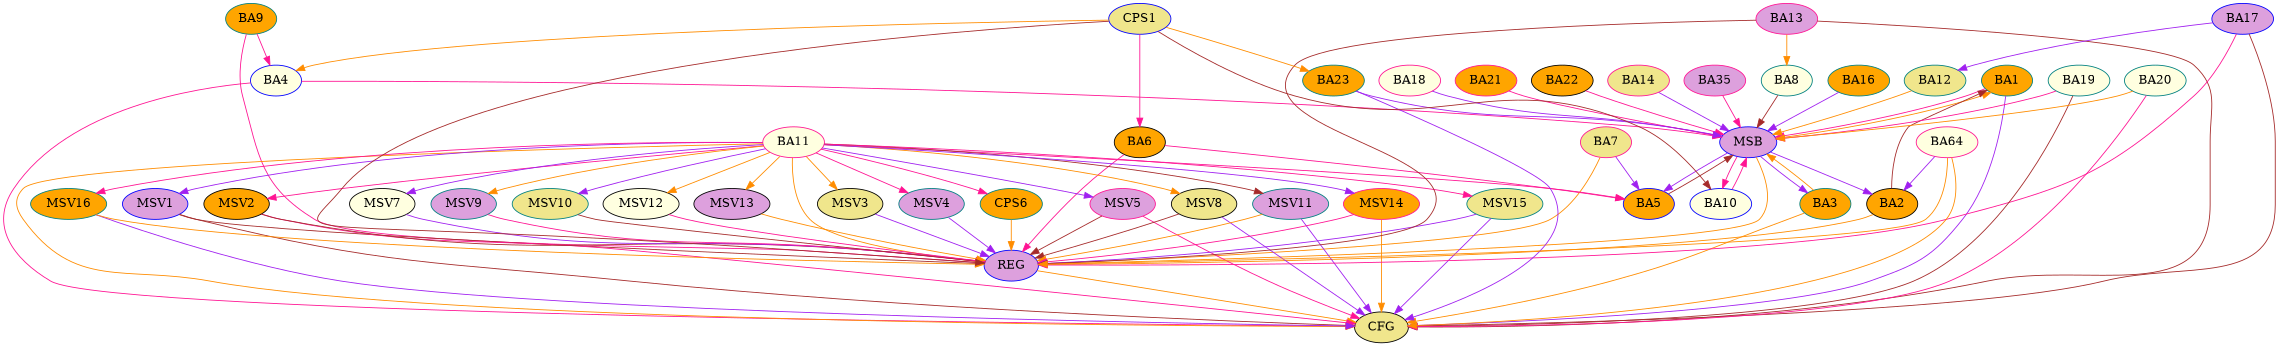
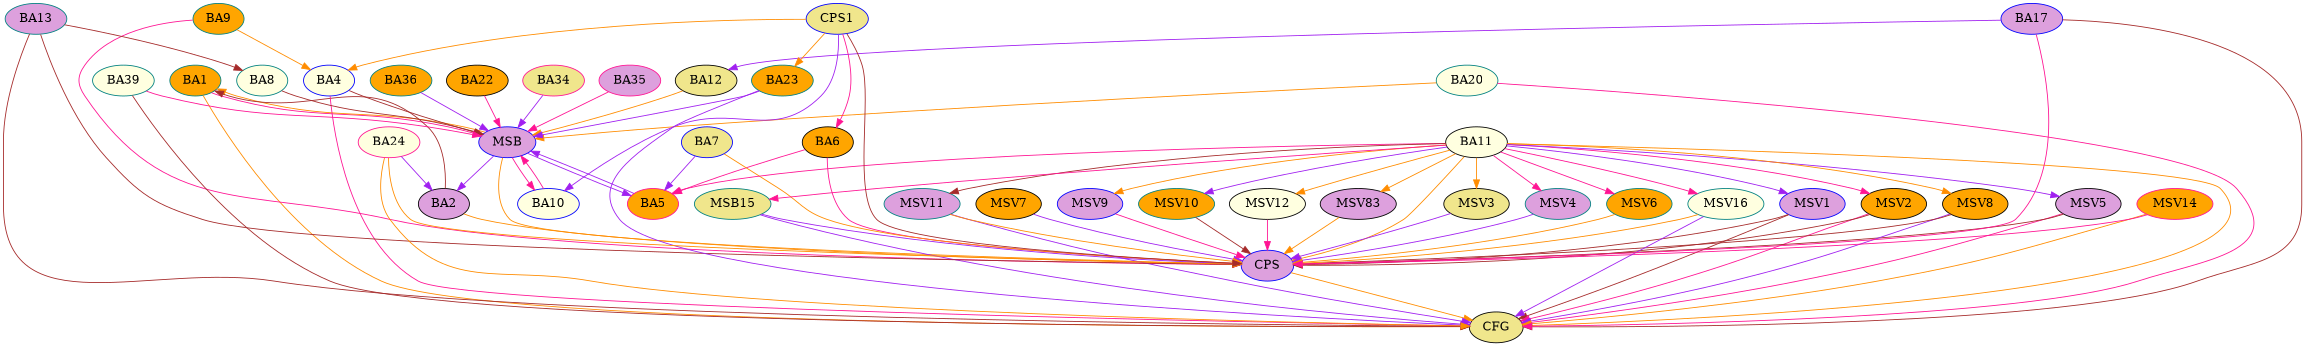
(1787, 19) -> (36, 19)
(1787, 45) -> (150, 43)
(262, 46) -> (270, 48)
(1410, 81) -> none
(1486, 81) -> none
(1639, 81) -> (554, 81)
(1859, 81) -> (401, 81)
(1935, 81) -> (706, 81)
(2079, 81) -> (123, 81)
(1008, 92) -> (411, 113)
(1451, 105) -> (715, 118)
(794, 142) -> (1477, 142)
(1606, 142) -> (707, 142)
(1947, 142) -> (389, 142)
(588, 160) -> none
(1151, 167) -> none
(1694, 179) -> (587, 173)
(69, 204) -> (1726, 204)
(382, 204) -> (1009, 204)
(464, 204) -> (1090, 204)
(550, 204) -> (1177, 204)
(732, 204) -> (1358, 204)
(1011, 204) -> (1639, 204)
(1123, 204) -> (2088, 204)
(1204, 204) -> (1975, 204)
(1505, 204) -> (733, 204)
(1649, 204) -> (653, 204)
(1825, 204) -> none
(1892, 204) -> (444, 204)
(1011, 266) -> (1267, 266)
(1767, 301) -> (789, 318)
